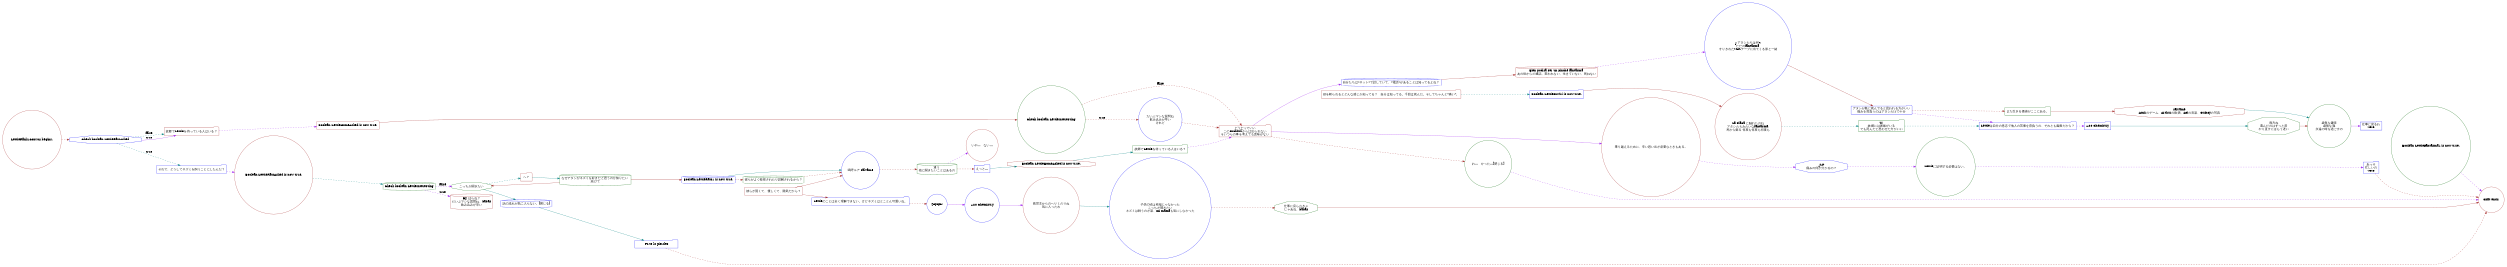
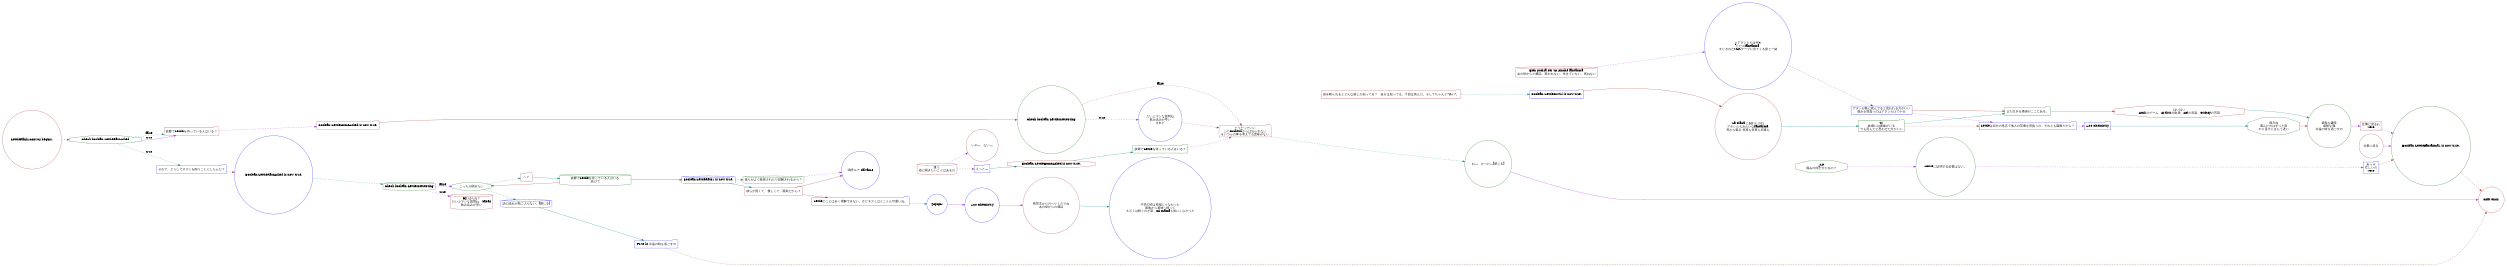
(1391, 82) -> none
(1829, 85) -> (1829, 85)
(1957, 111) -> (1957, 111)
(2179, 111) -> (2179, 111)
none -> (1951, 119)
(1819, 126) -> (1819, 126)
(1941, 126) -> (1941, 126)
(2371, 126) -> (2371, 126)
none -> (2386, 131)
(105, 140) -> (105, 140)
none -> (2371, 146)
(1651, 147) -> none
(1367, 150) -> (1367, 150)
(1821, 167) -> (1821, 167)
(937, 169) -> (937, 169)
(897, 170) -> none
(784, 171) -> (740, 185)
(230, 172) -> (230, 172)
(822, 174) -> (822, 174)
(274, 175) -> (274, 175)
(595, 180) -> (595, 180)
(2470, 181) -> (2470, 181)
(499, 194) -> (499, 194)
(2422, 196) -> (2385, 163)
(1992, 200) -> (1992, 200)
(917, 204) -> (917, 204)
(1051, 205) -> (1051, 205)
(1160, 208) -> (1160, 208)
(1296, 208) -> none
(656, 244) -> (656, 244)
